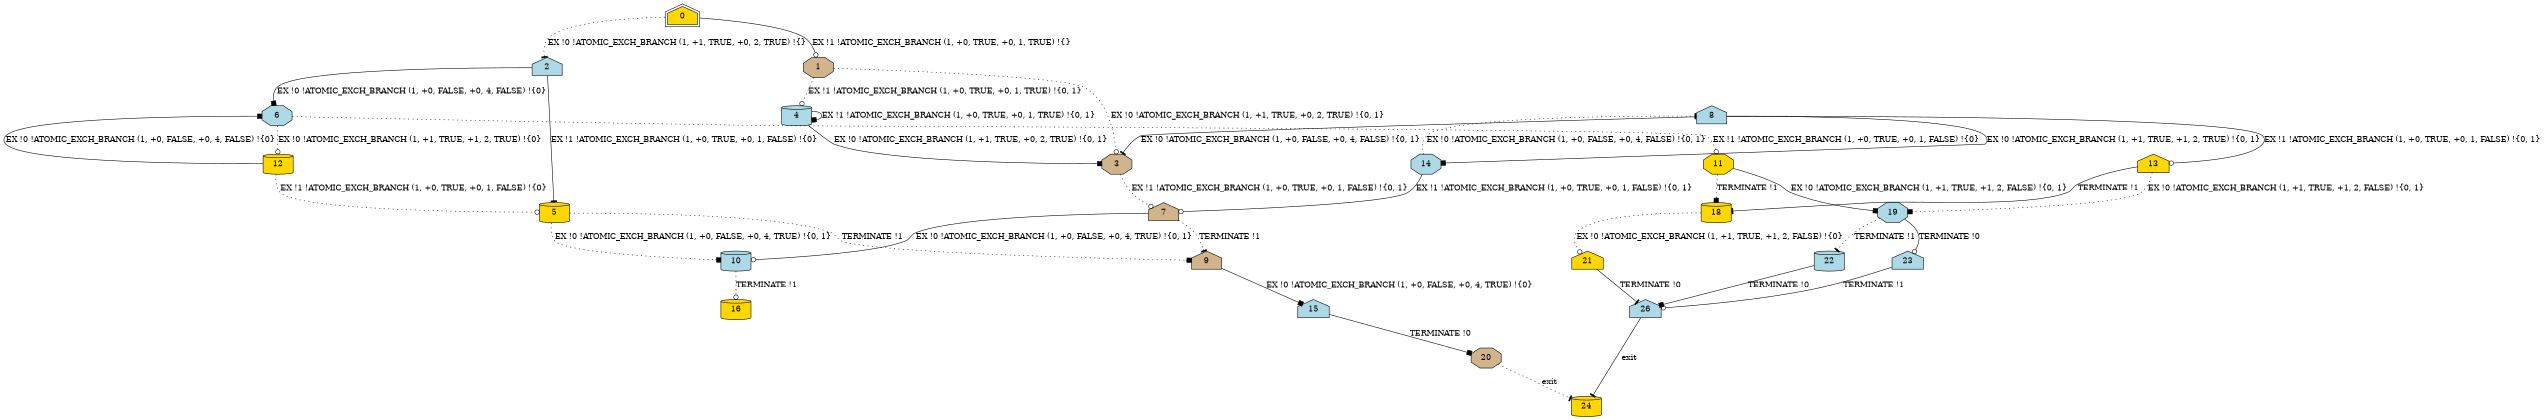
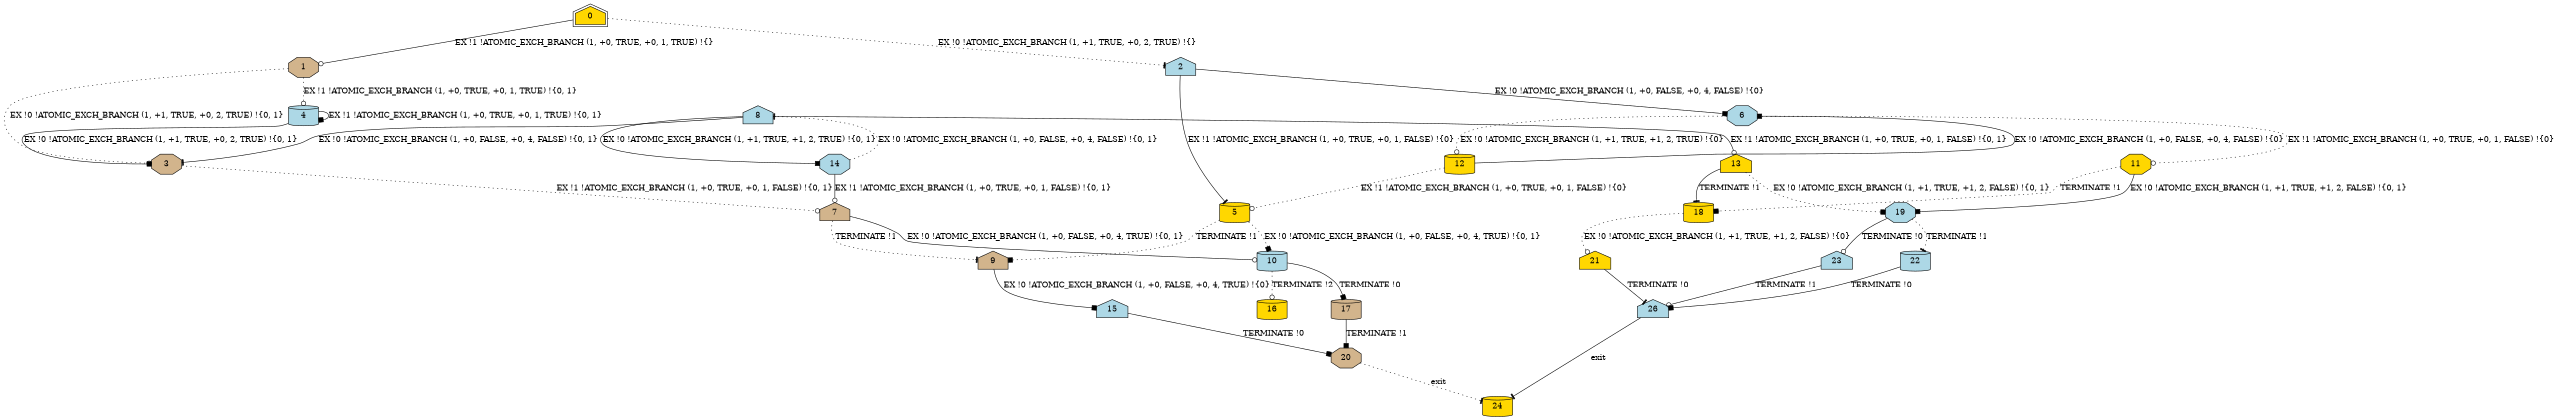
(767, 285) -> (1303, 285)
none -> (1346, 310)
